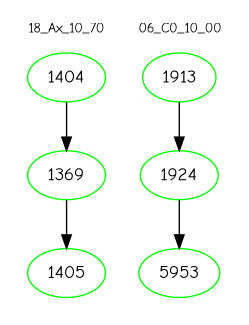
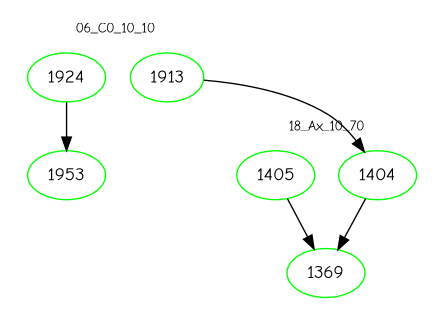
(180, 29) -> (115, 29)
(179, 120) -> (286, 96)
(67, 217) -> (298, 218)
(179, 273) -> (67, 175)
